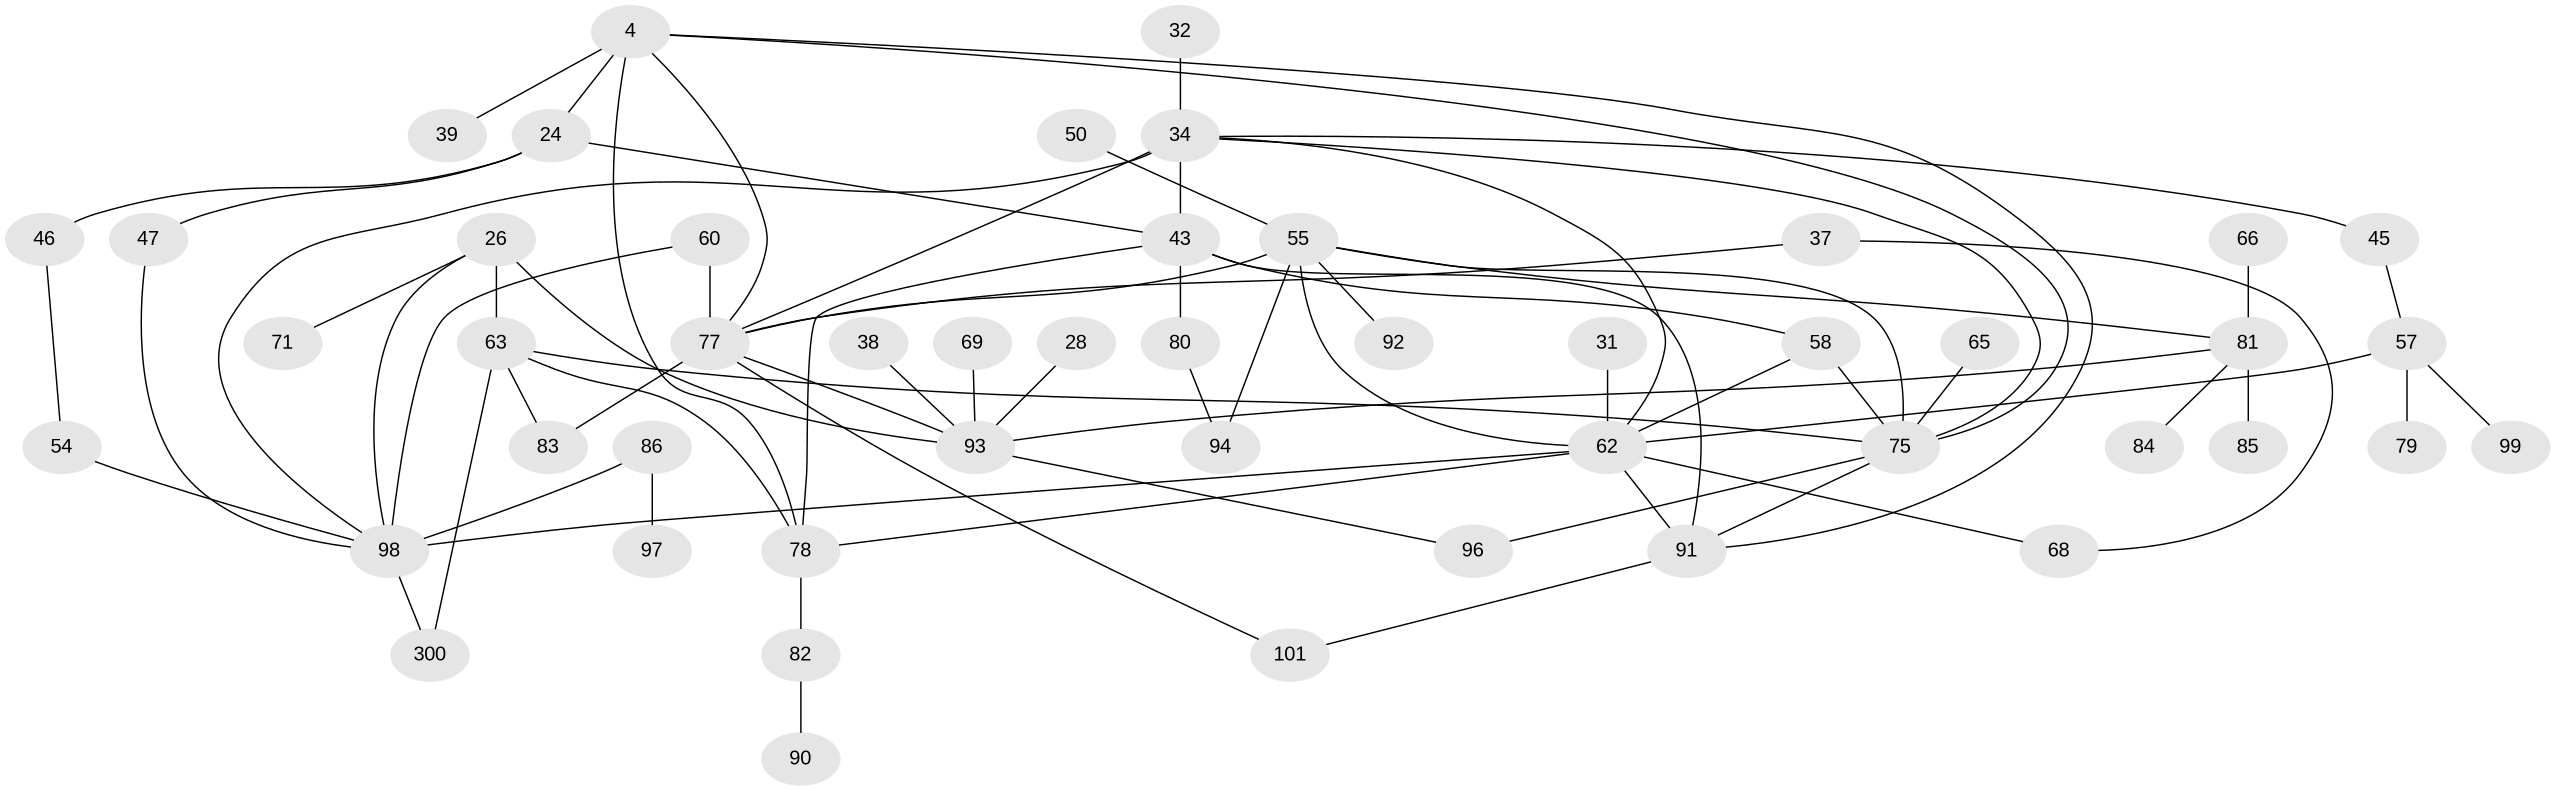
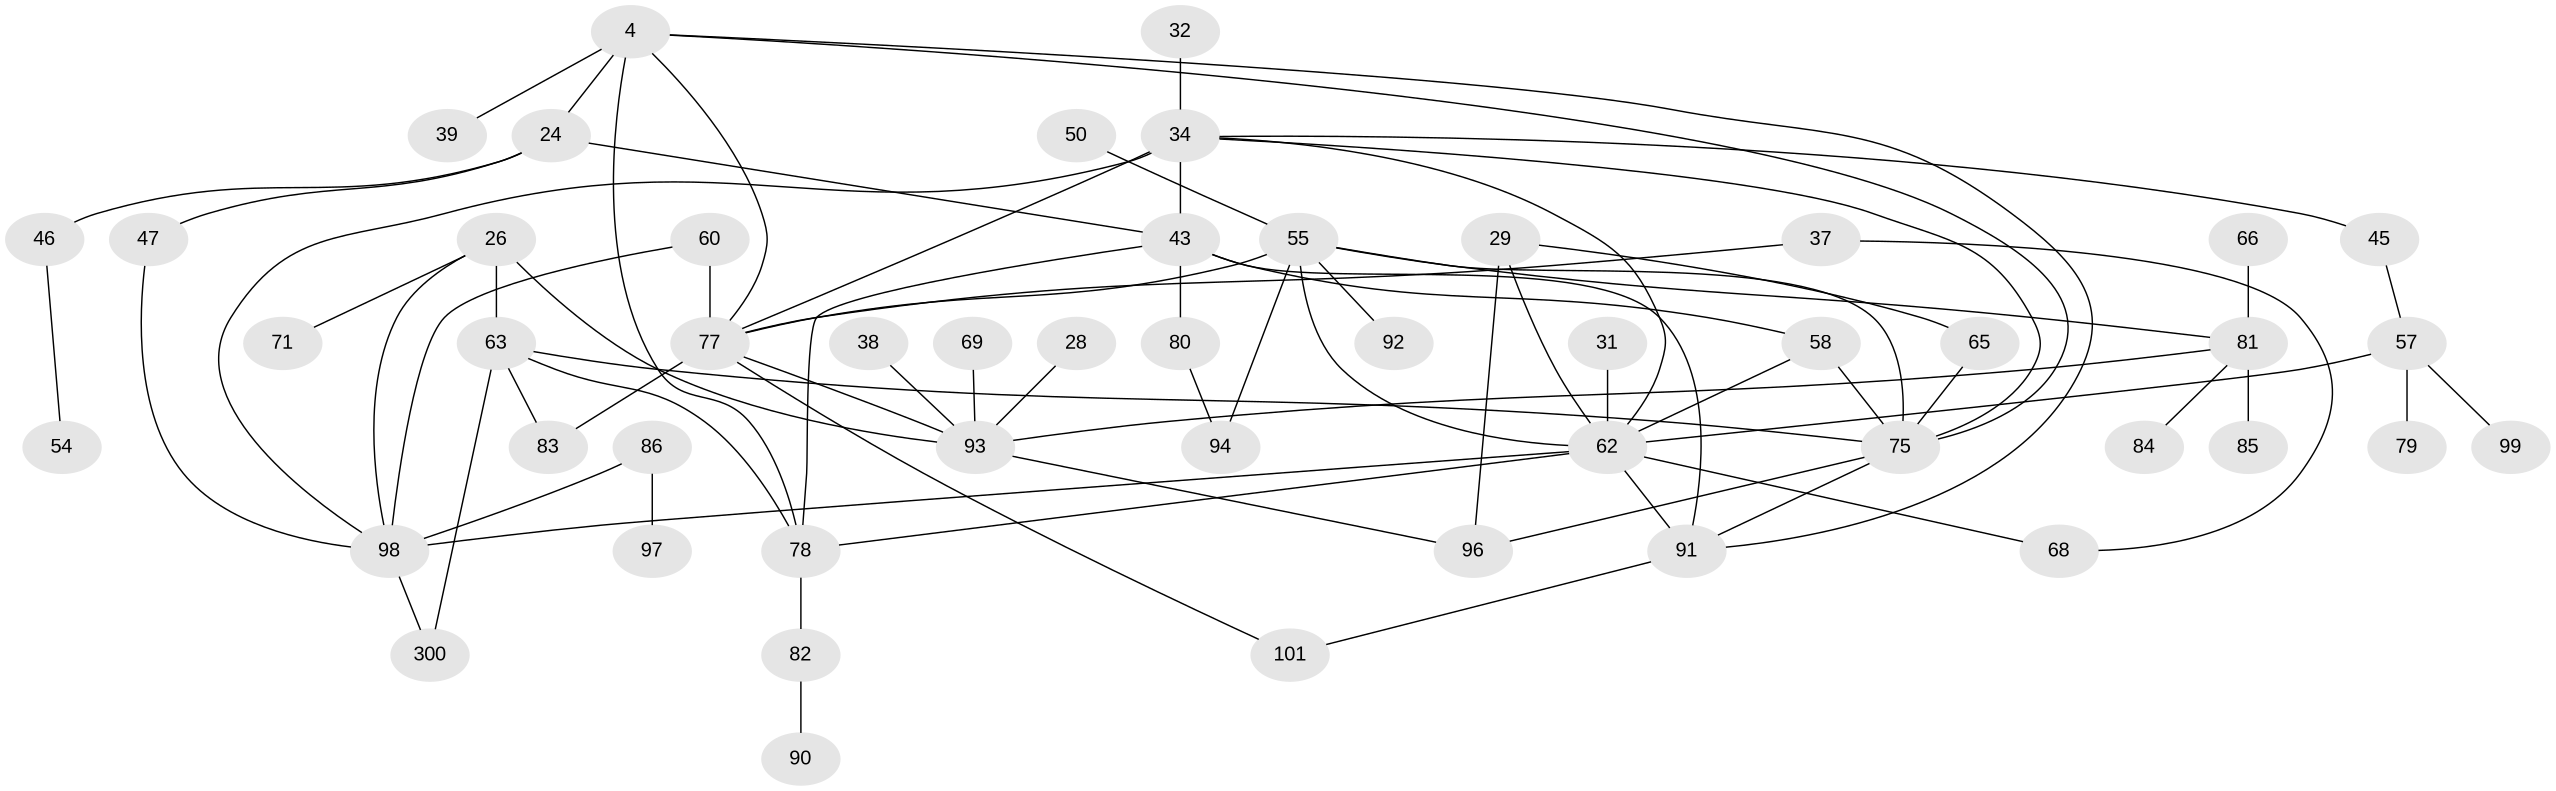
none -> (1501, 240)
(250, 511) -> none
